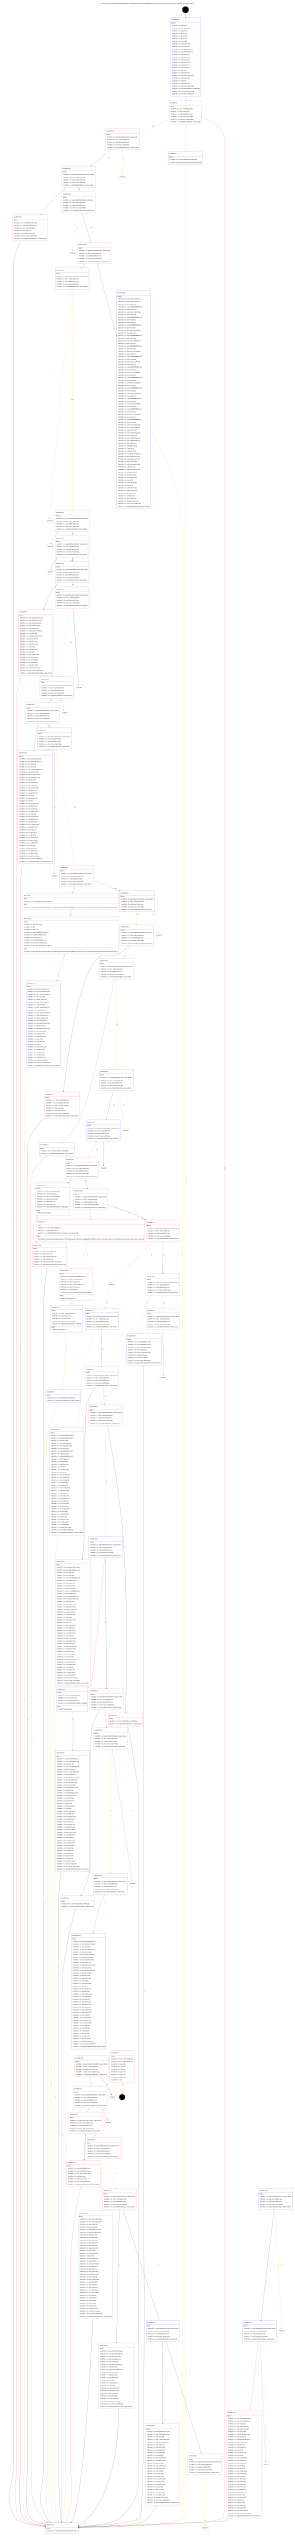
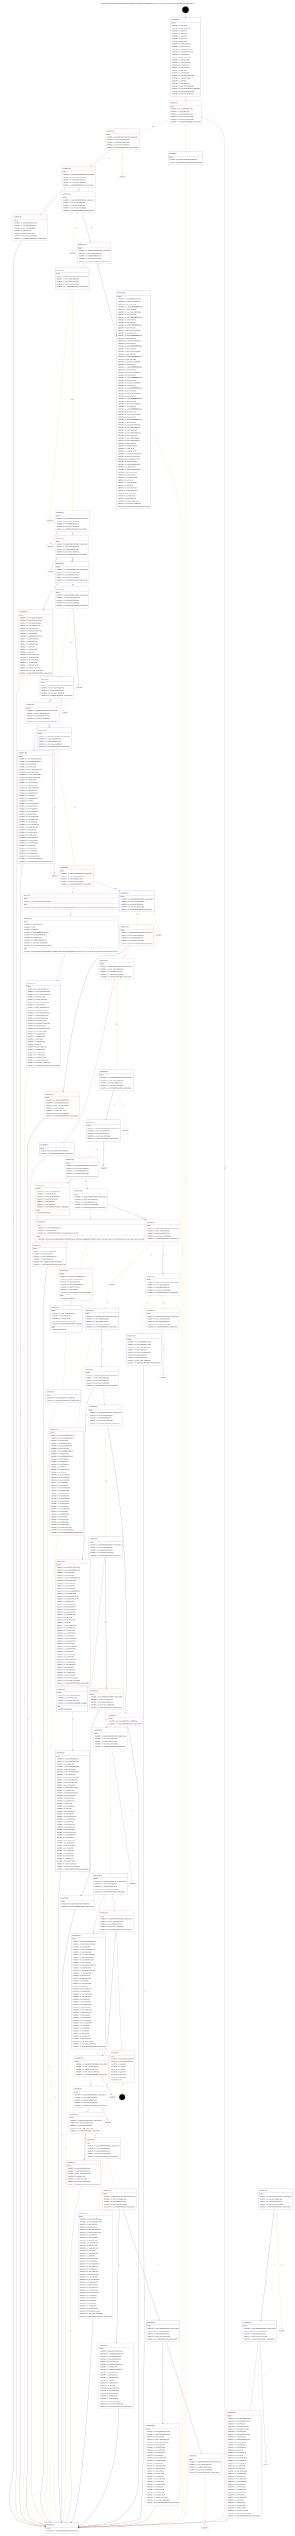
none -> (116, 1921)
